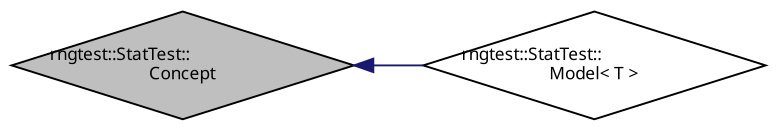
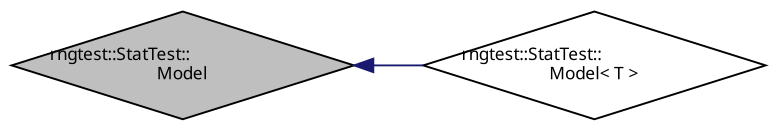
(183, 65) -> (183, 65)
